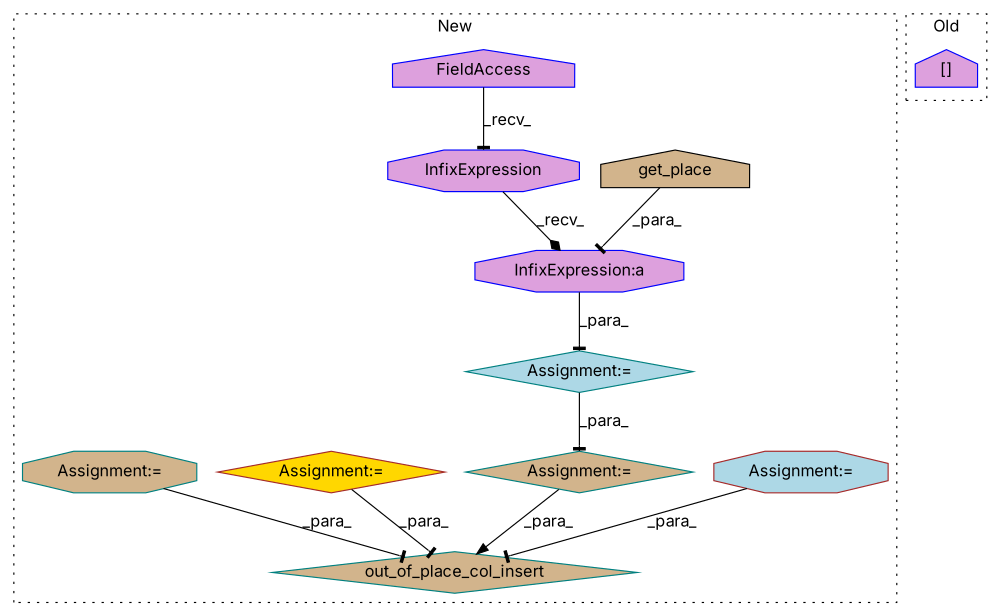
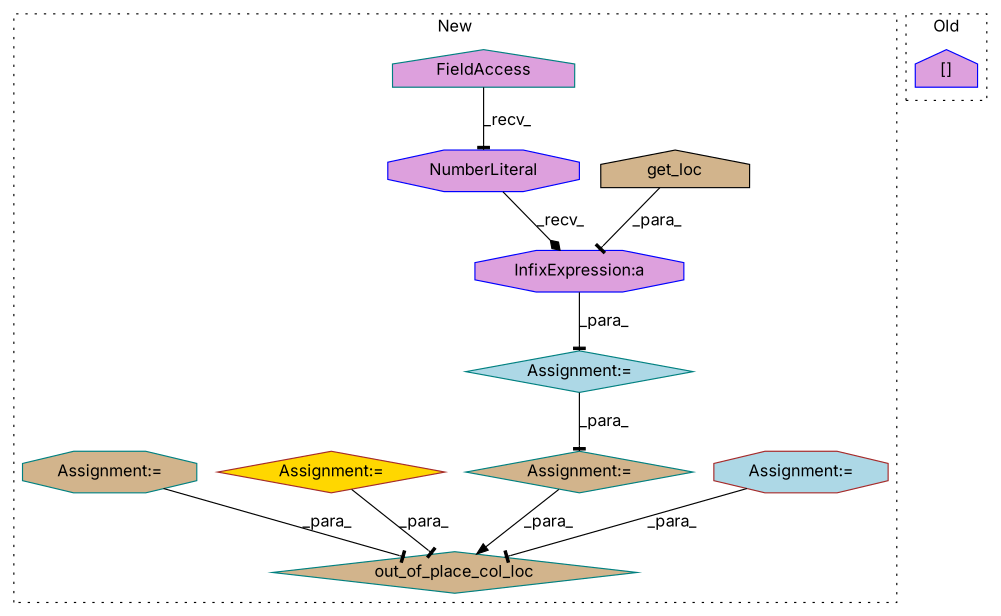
(484, 70) -> (484, 70)
(484, 171) -> (484, 171)
(675, 171) -> (675, 171)
(455, 572) -> (455, 572)
